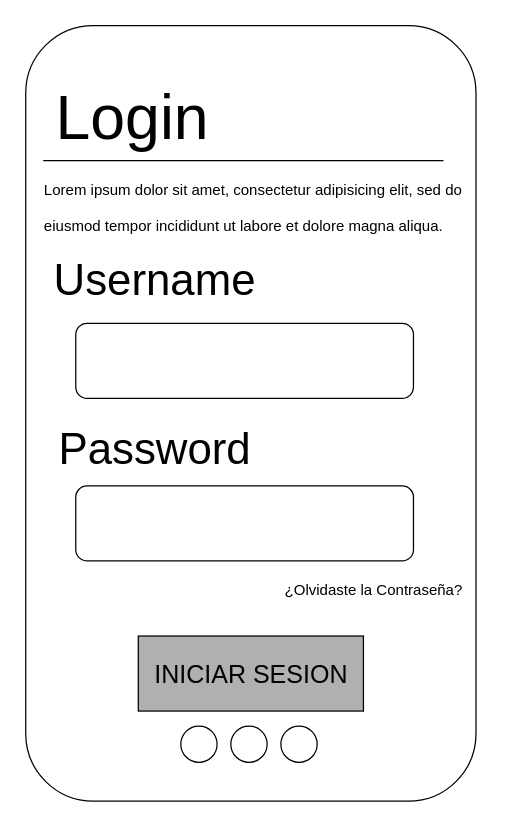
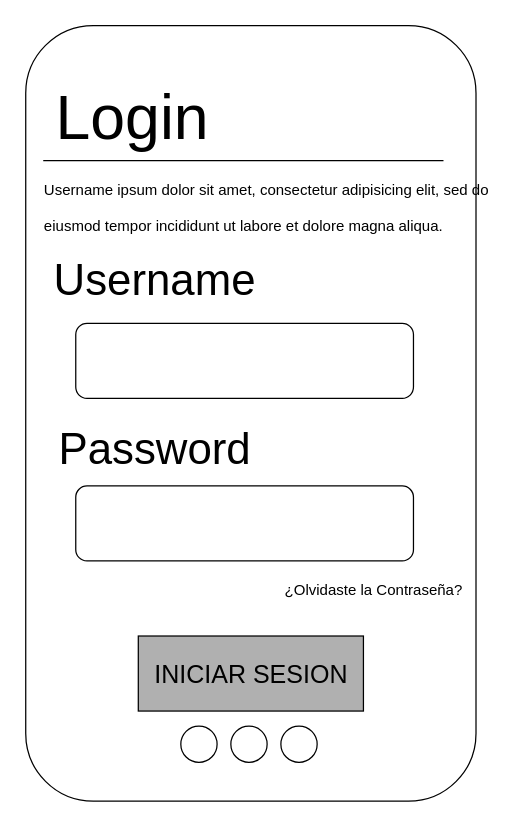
(271, 166) -> (271, 175)
